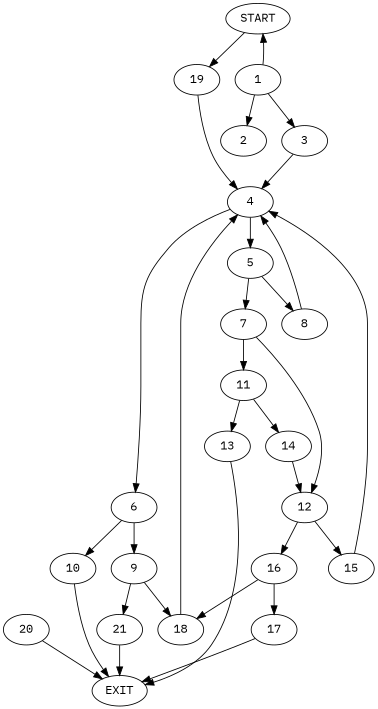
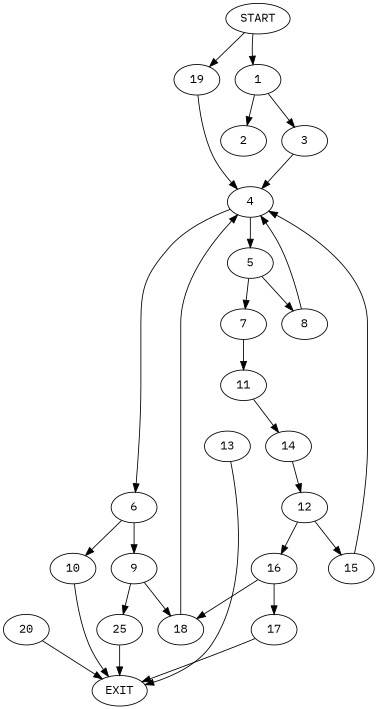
(264, 54) -> (252, 45)
(307, 404) -> none
(237, 412) -> none
(120, 630) -> (120, 630)
